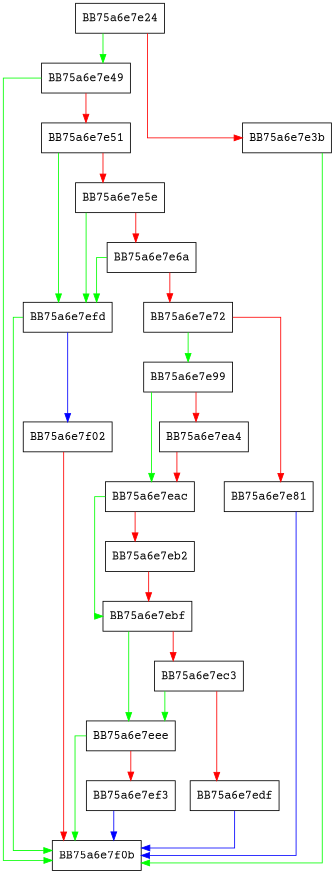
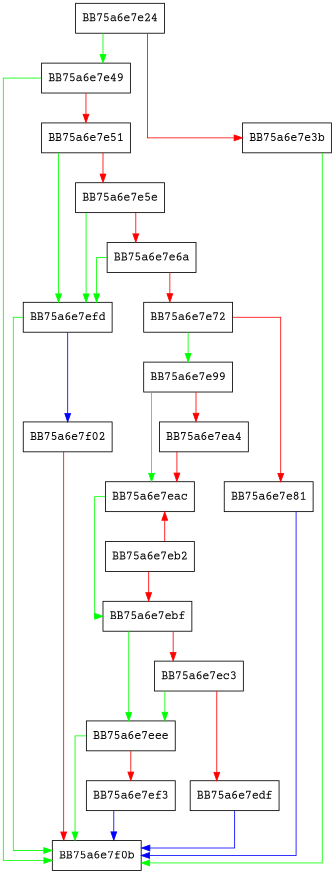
(135, 522) -> (165, 531)
